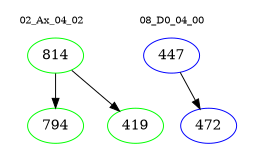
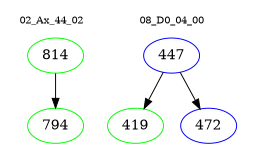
(52, 21) -> (52, 21)
(85, 82) -> (156, 86)
